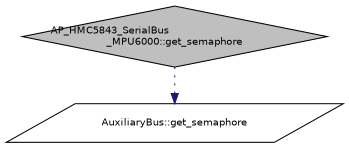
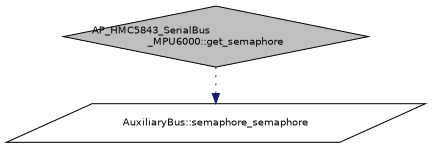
(175, 123) -> (216, 123)
